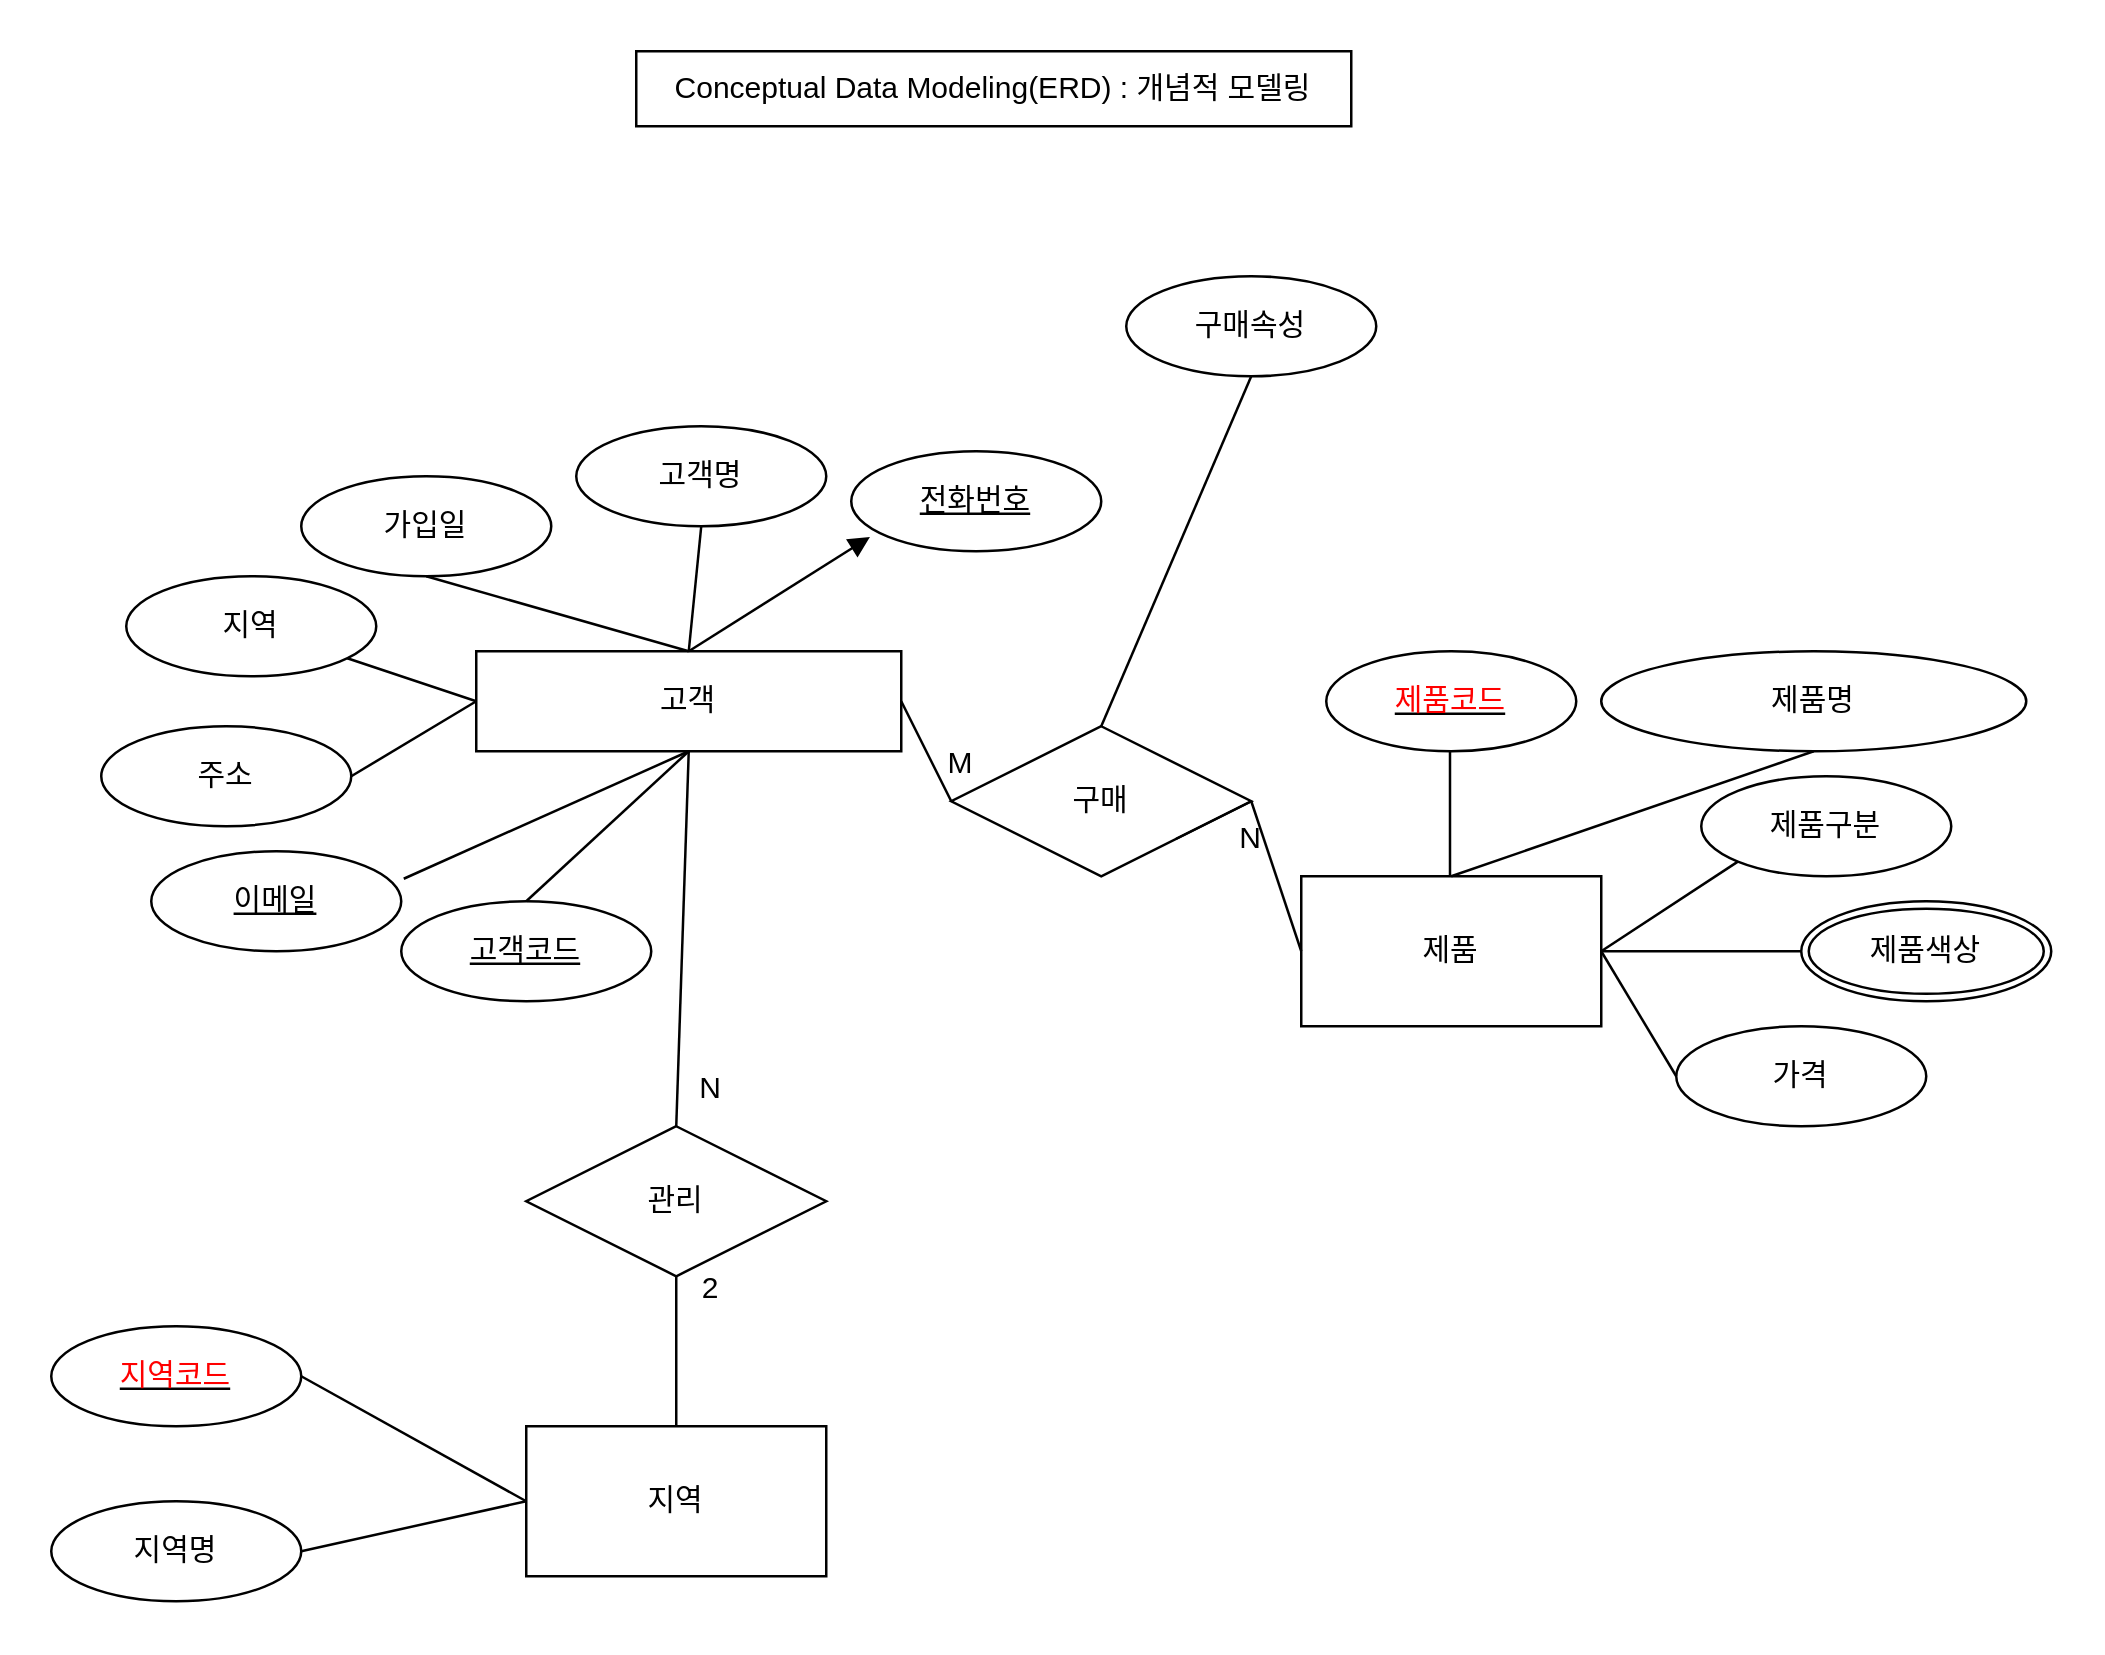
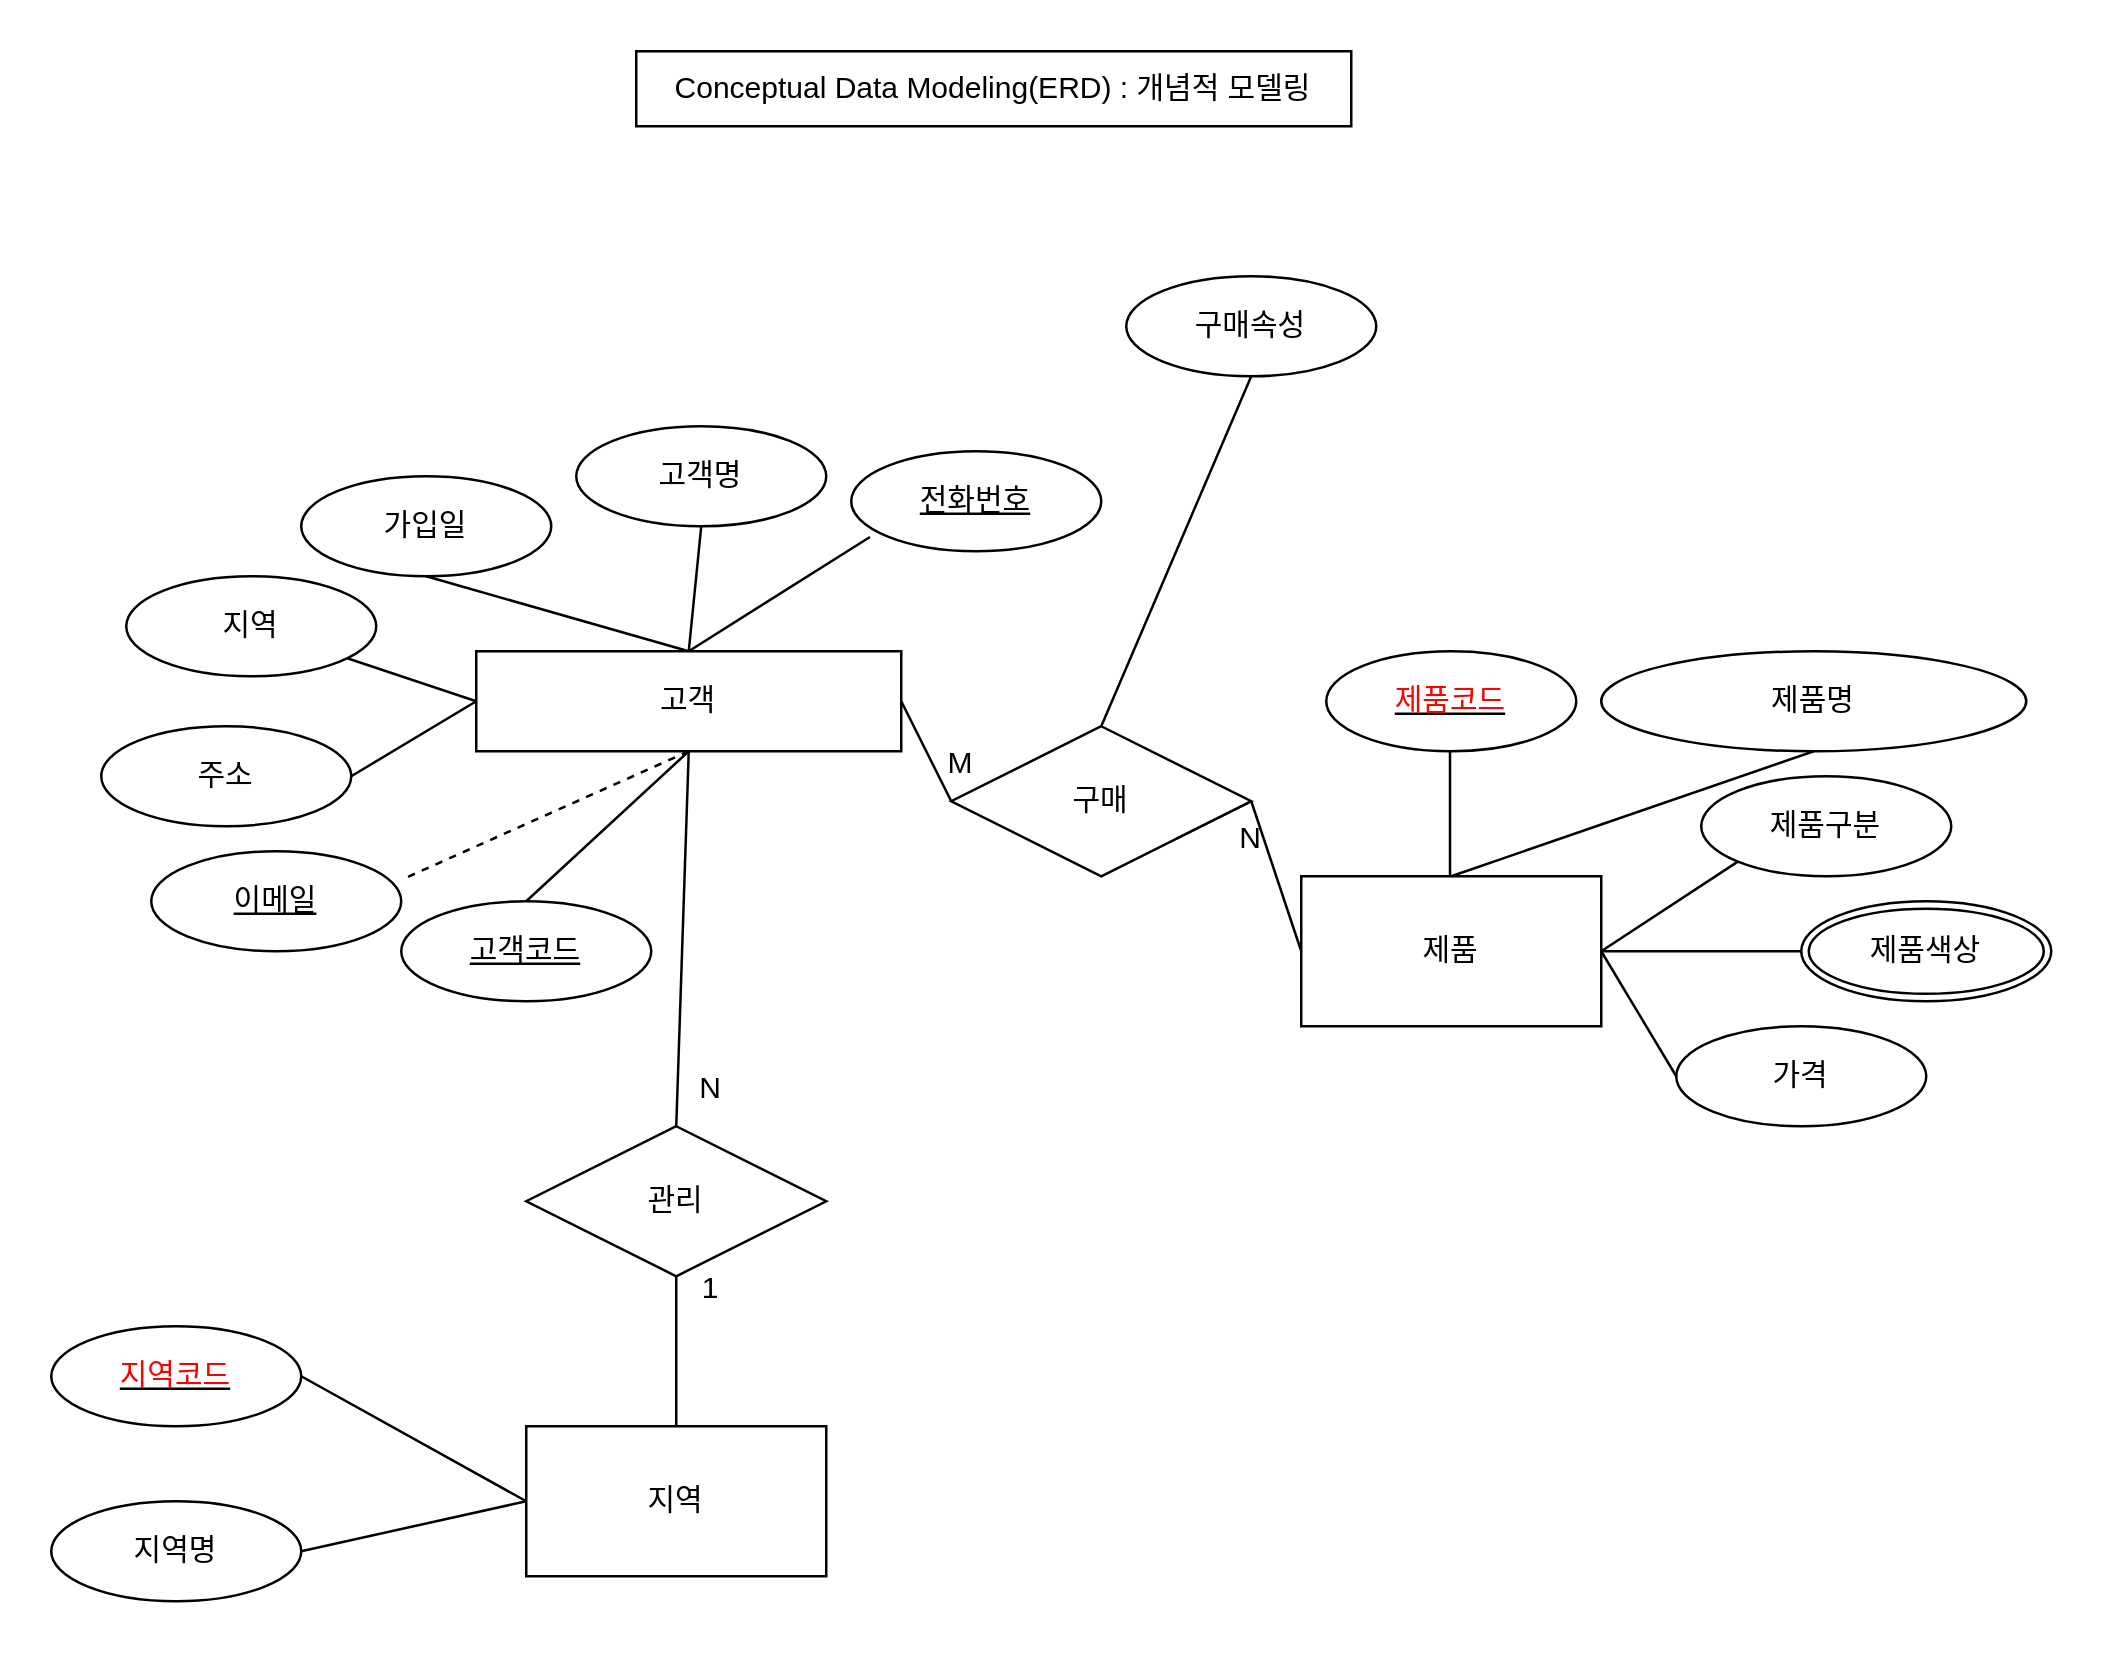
(852, 548) -> (860, 543)
(540, 818) -> (540, 818)
(711, 1289) -> (711, 1289)
